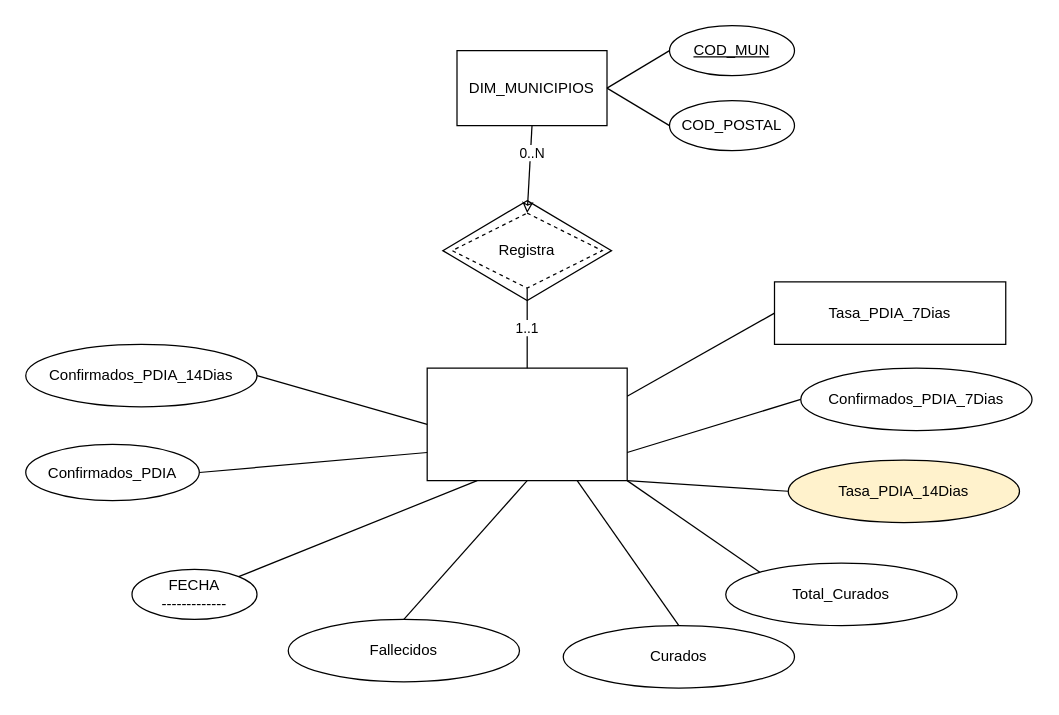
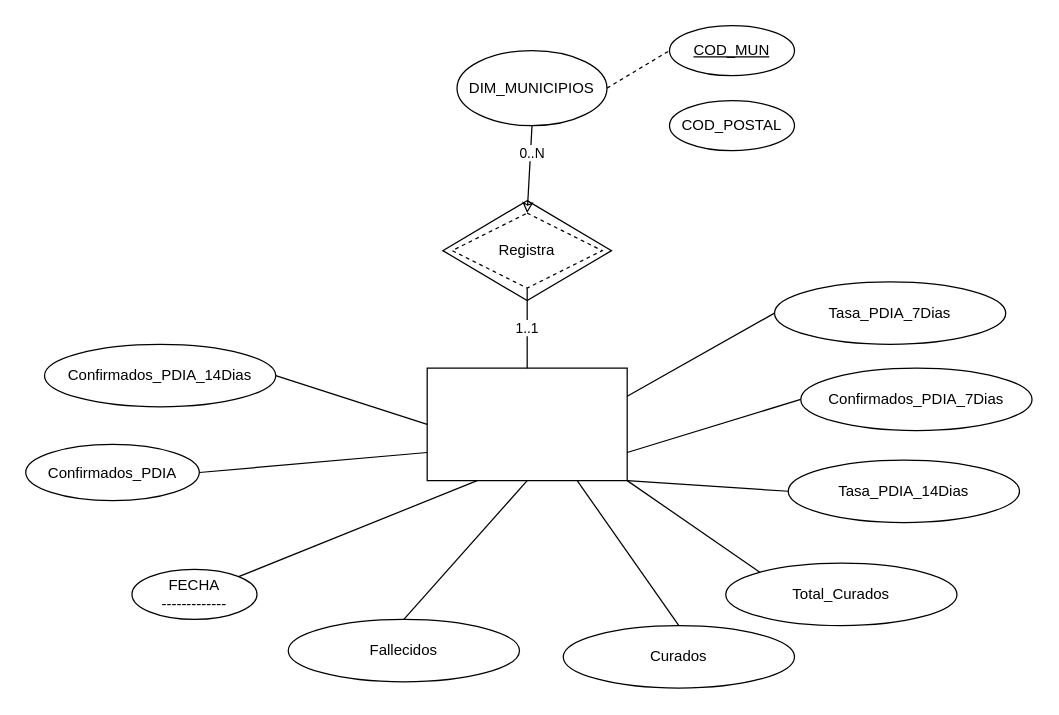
(639, 69) -> (639, 69)
(532, 88) -> (532, 88)
(639, 107) -> none
(890, 313) -> (890, 313)
(141, 376) -> (160, 376)
(904, 491) -> (904, 491)
